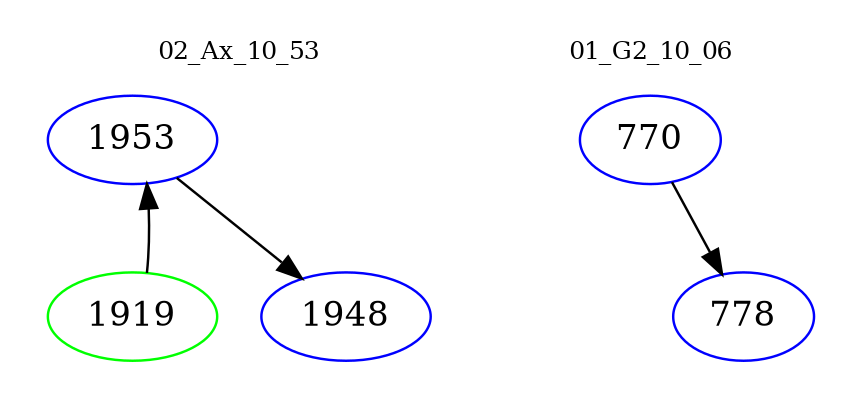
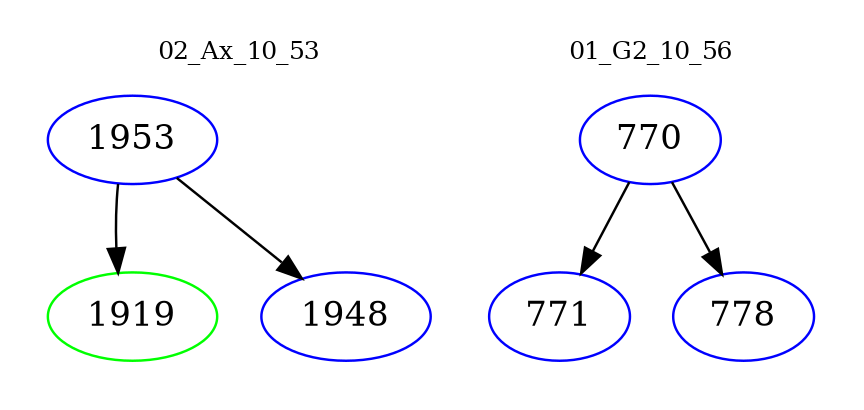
(652, 53) -> (652, 53)
(149, 241) -> (116, 216)
none -> (560, 317)
